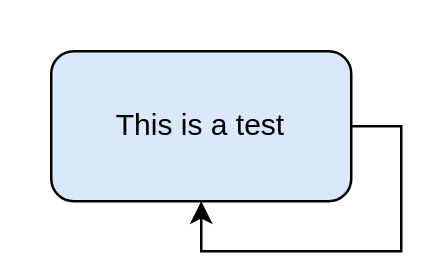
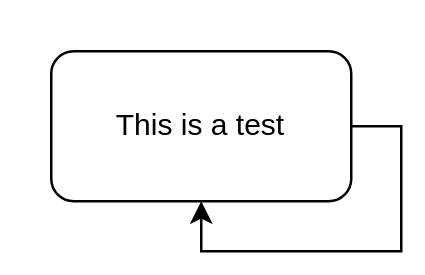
(201, 126) -> (201, 126)
